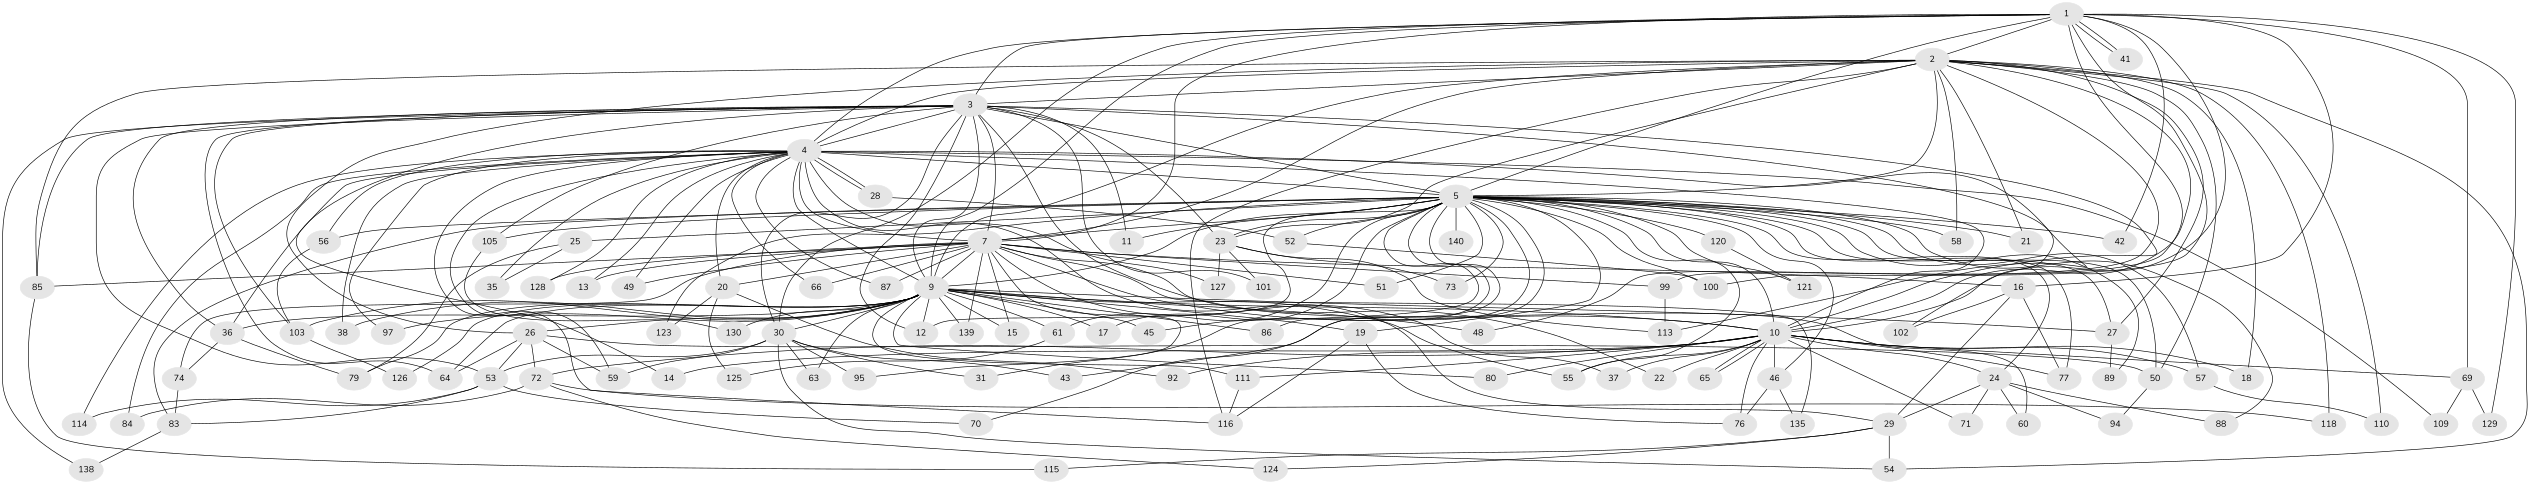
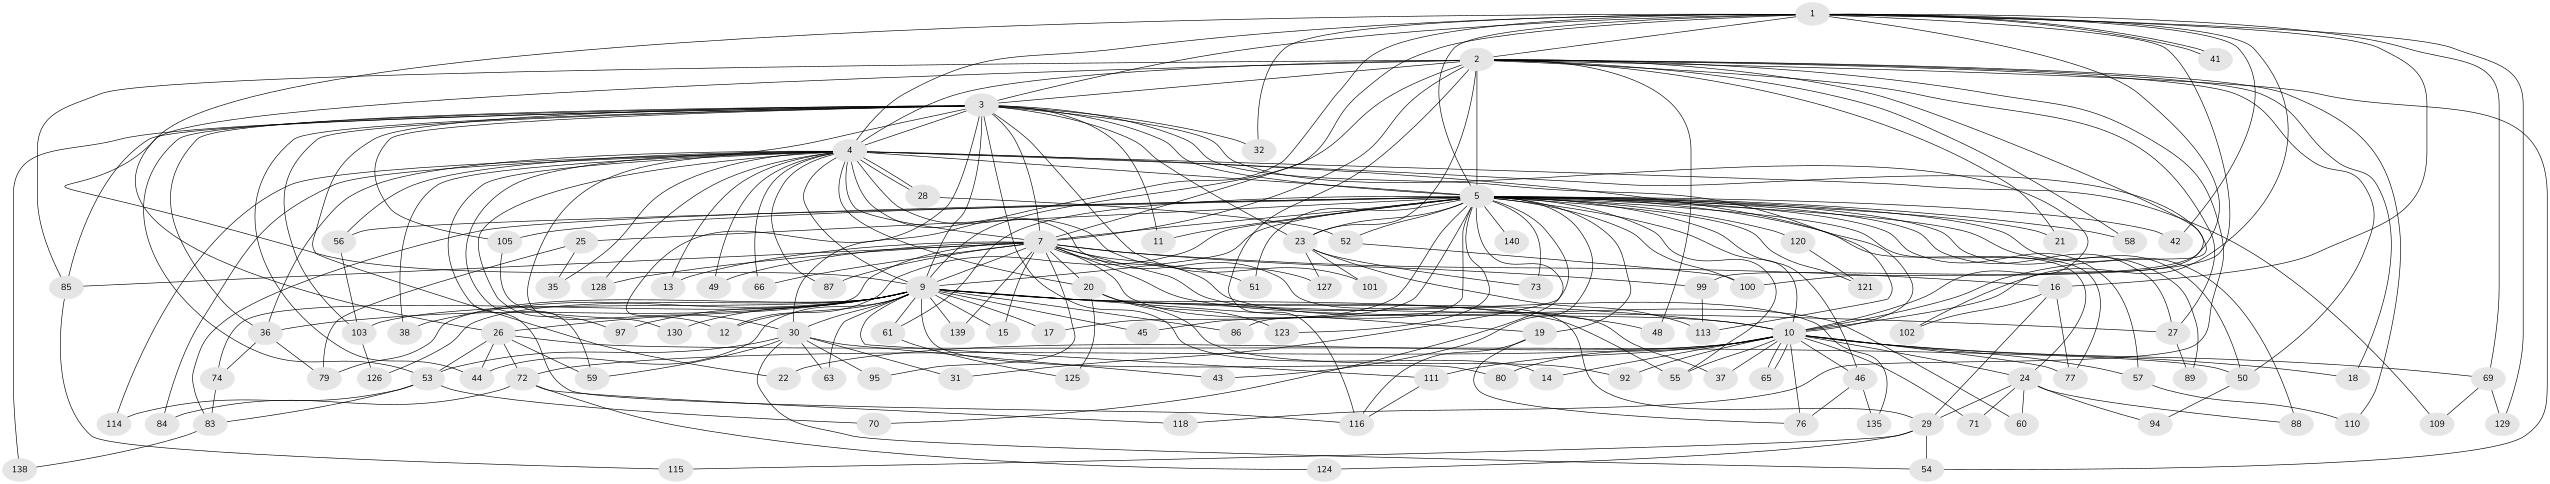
none -> (1259, 151)
(445, 379) -> (477, 379)
